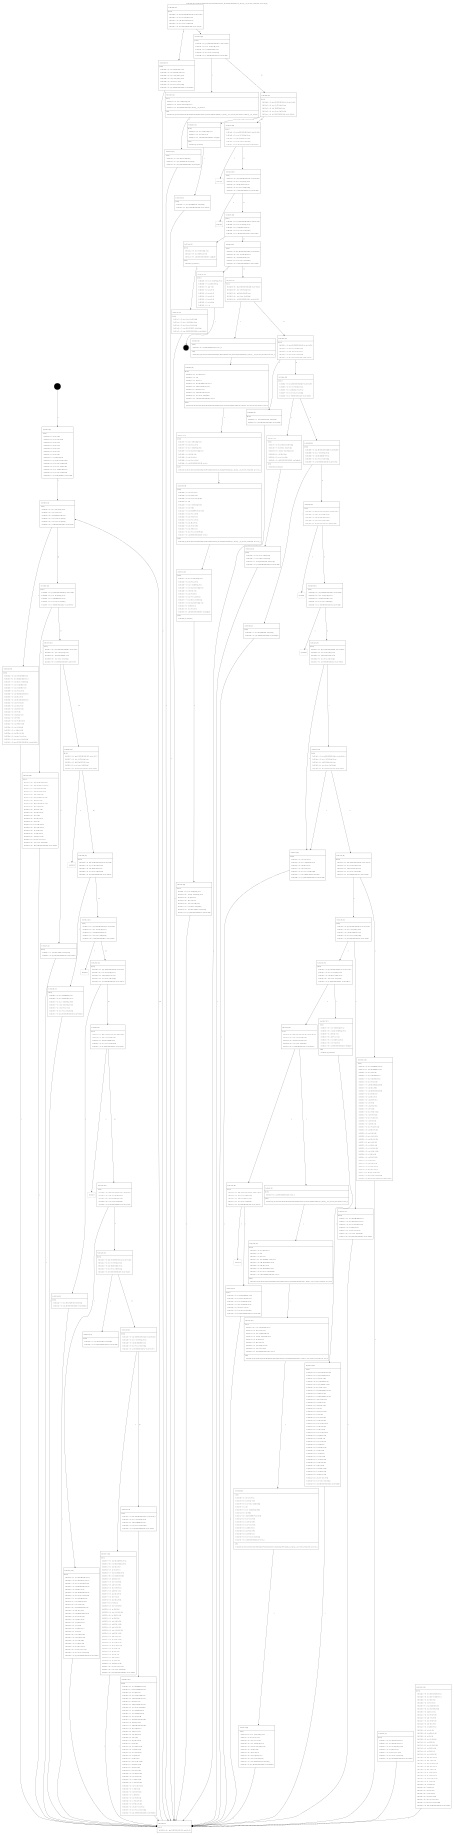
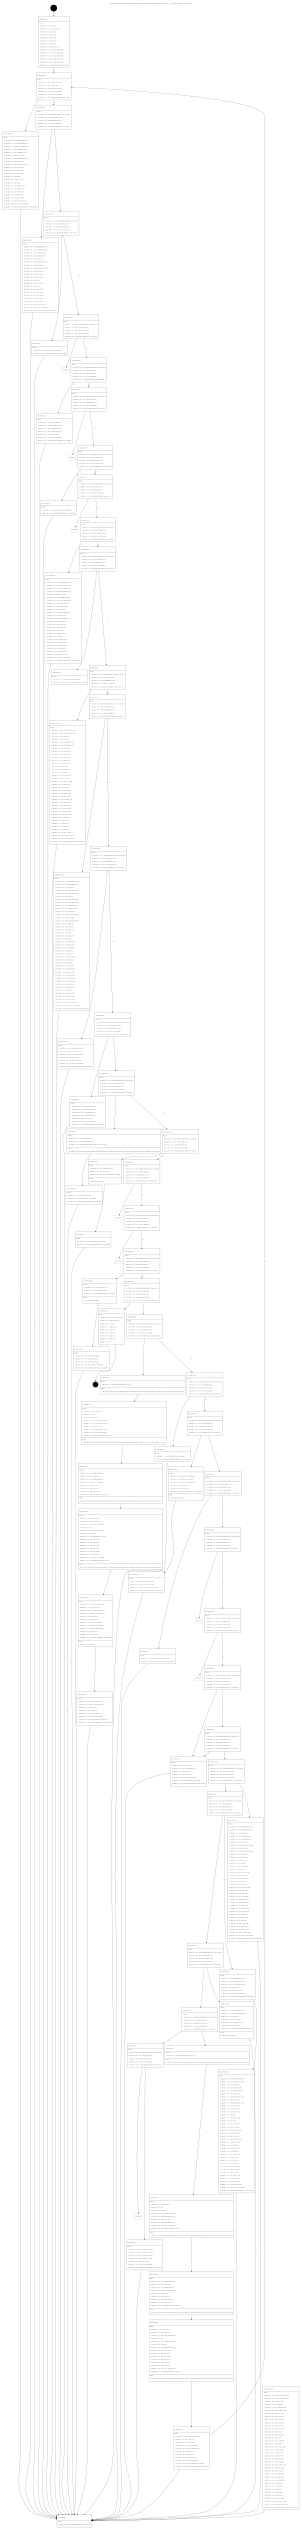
none -> (109, 858)
(159, 1149) -> (265, 1187)
